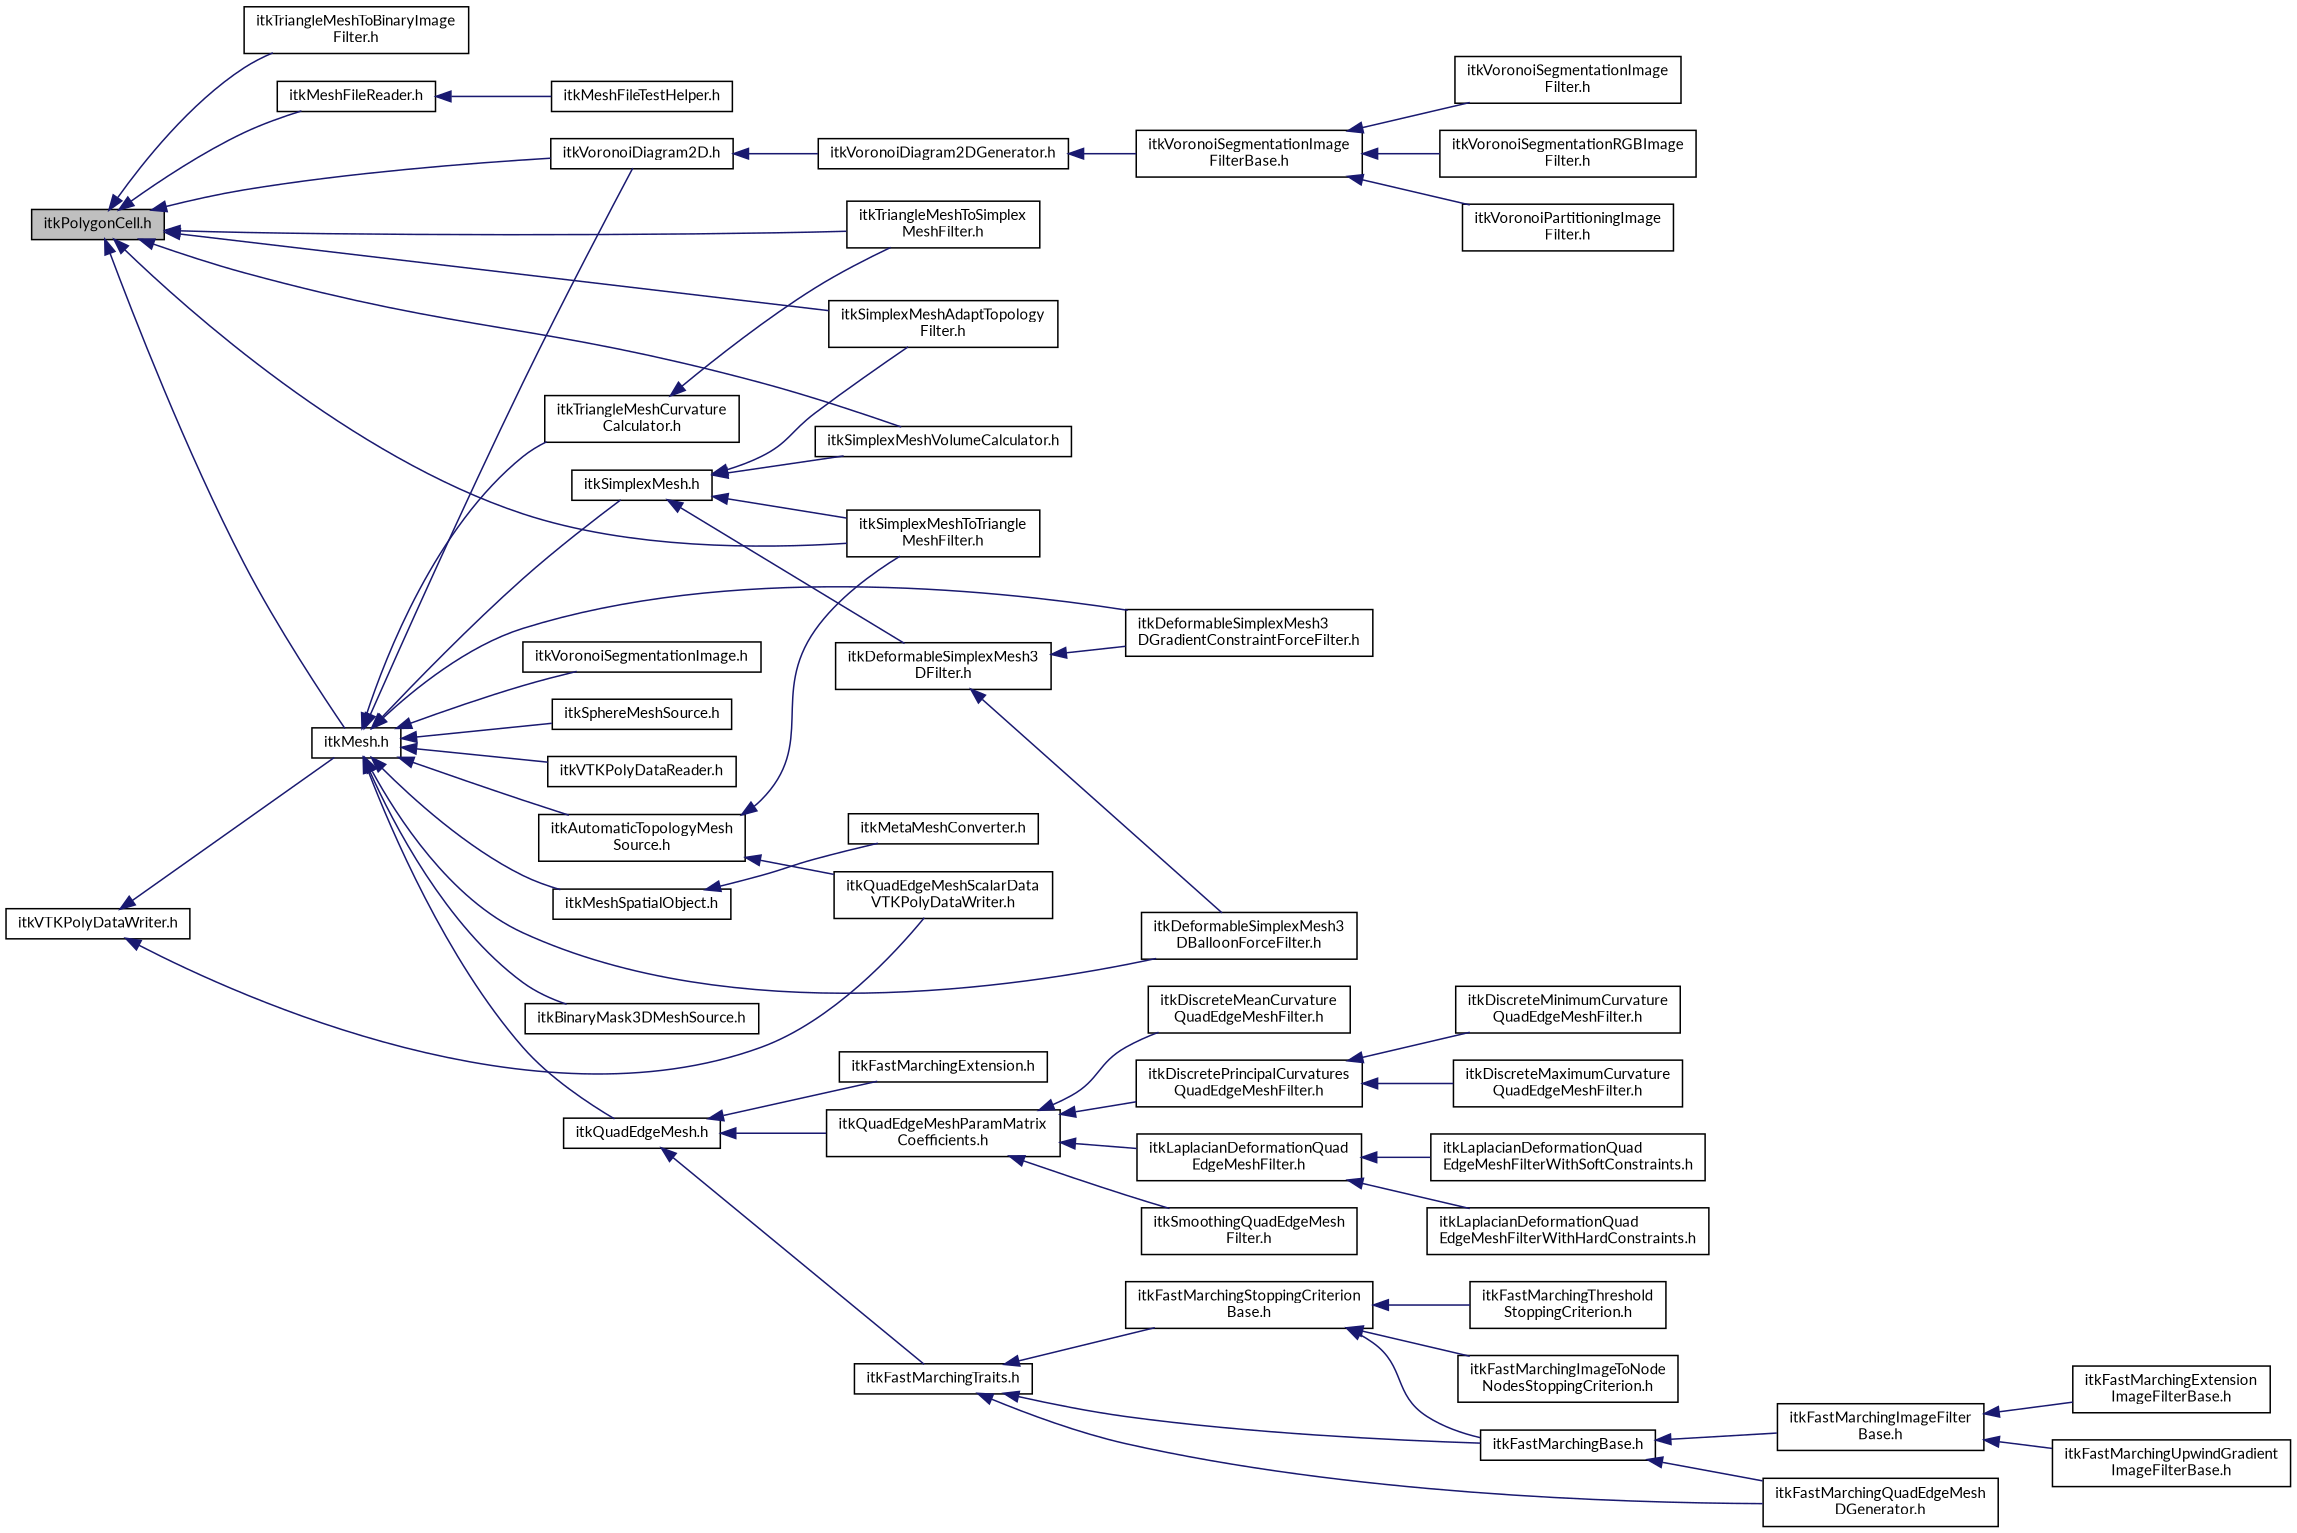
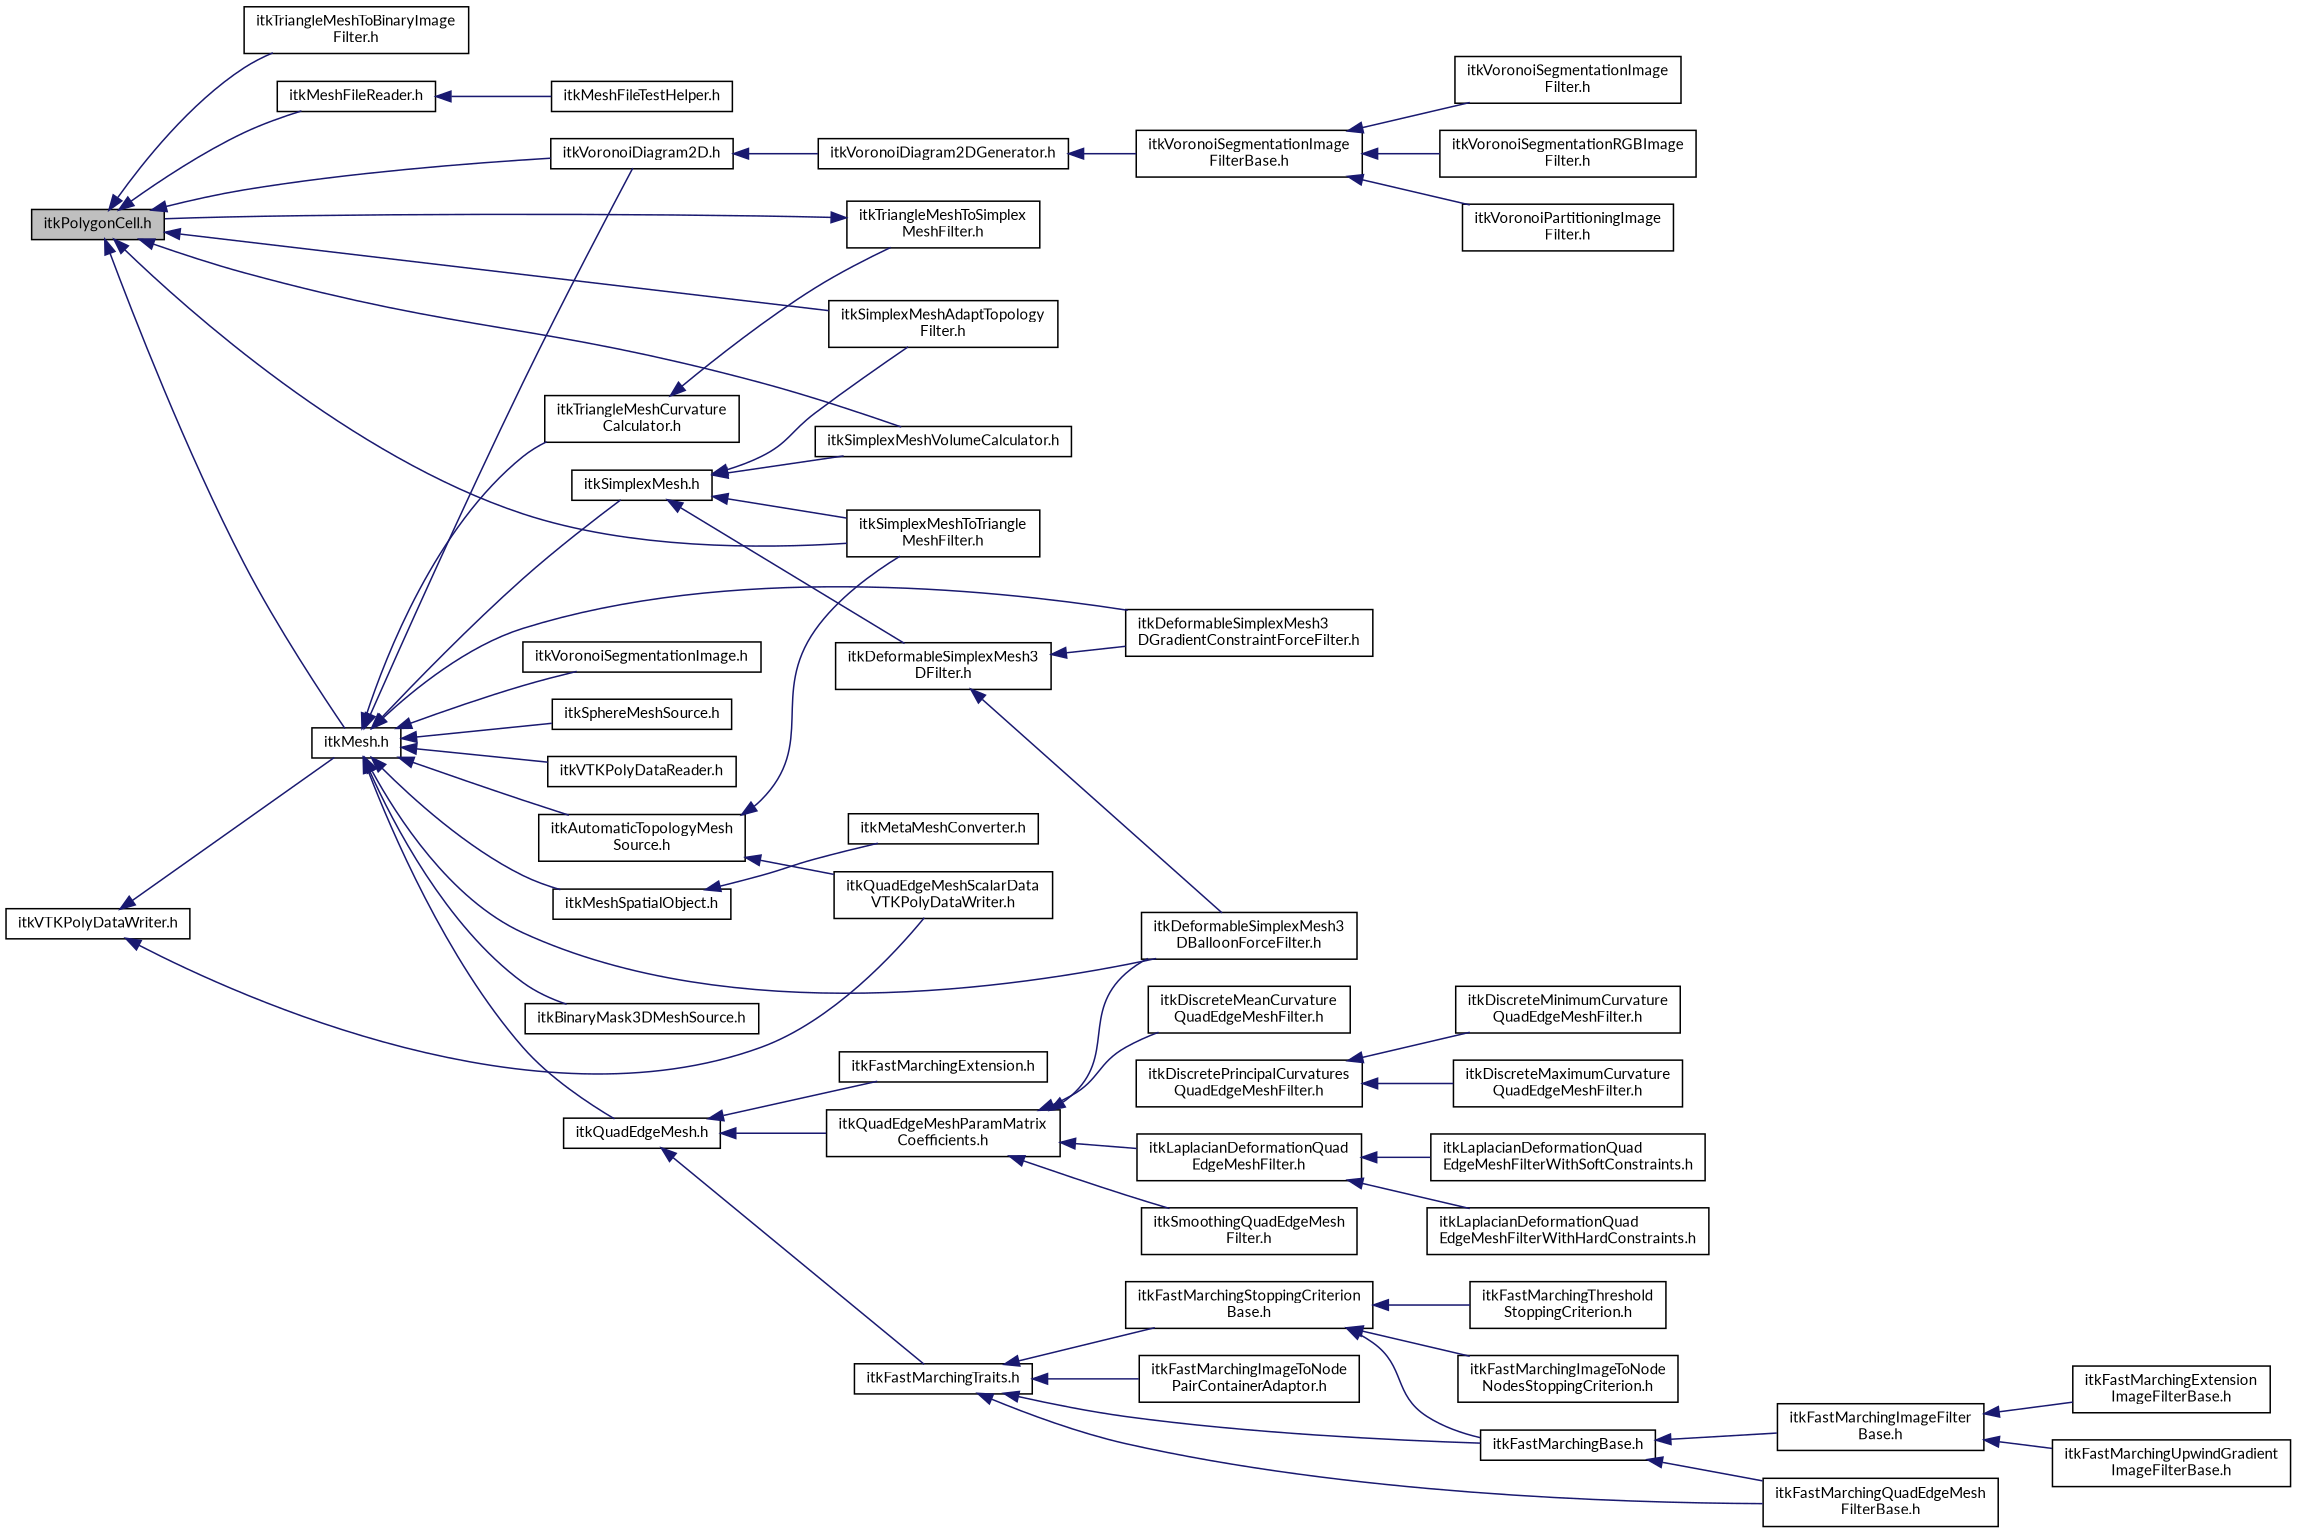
(513, 235) -> (498, 214)
(1106, 1107) -> (1100, 1027)
none -> (1249, 1379)
(1881, 1502) -> (1881, 1502)
